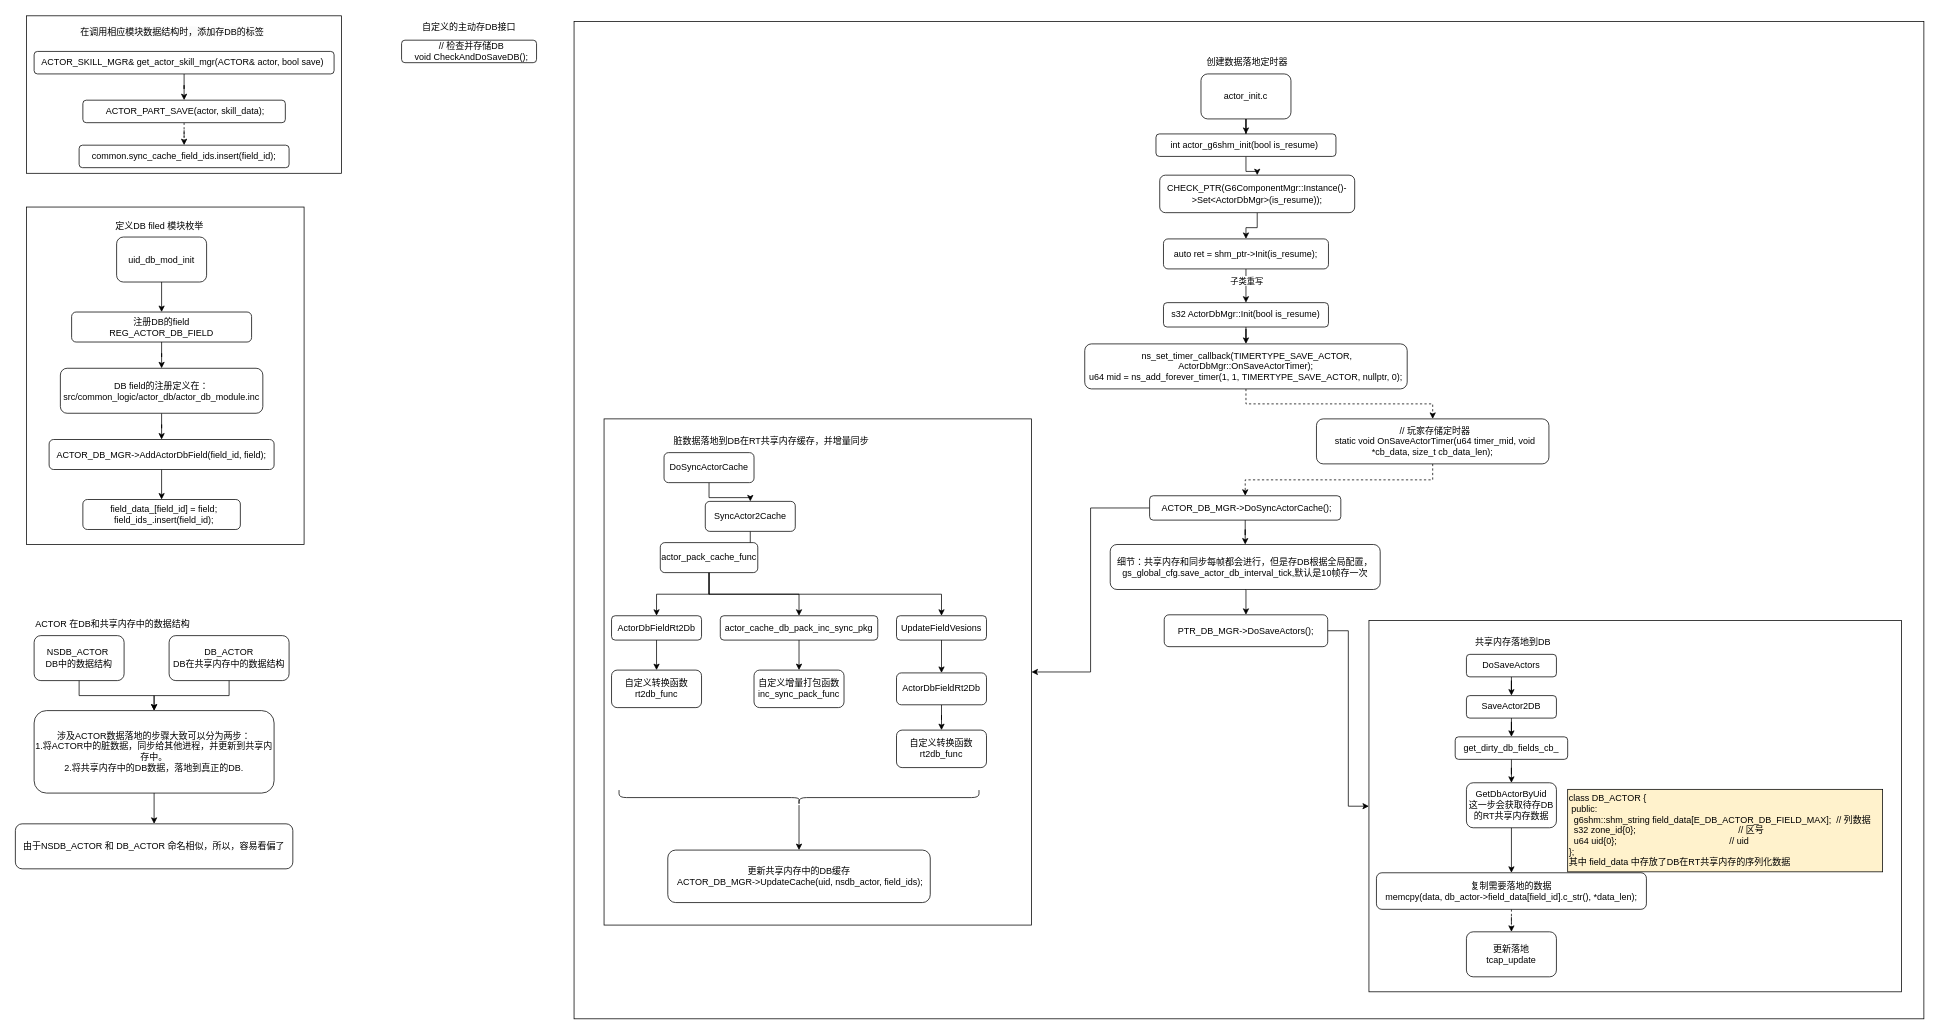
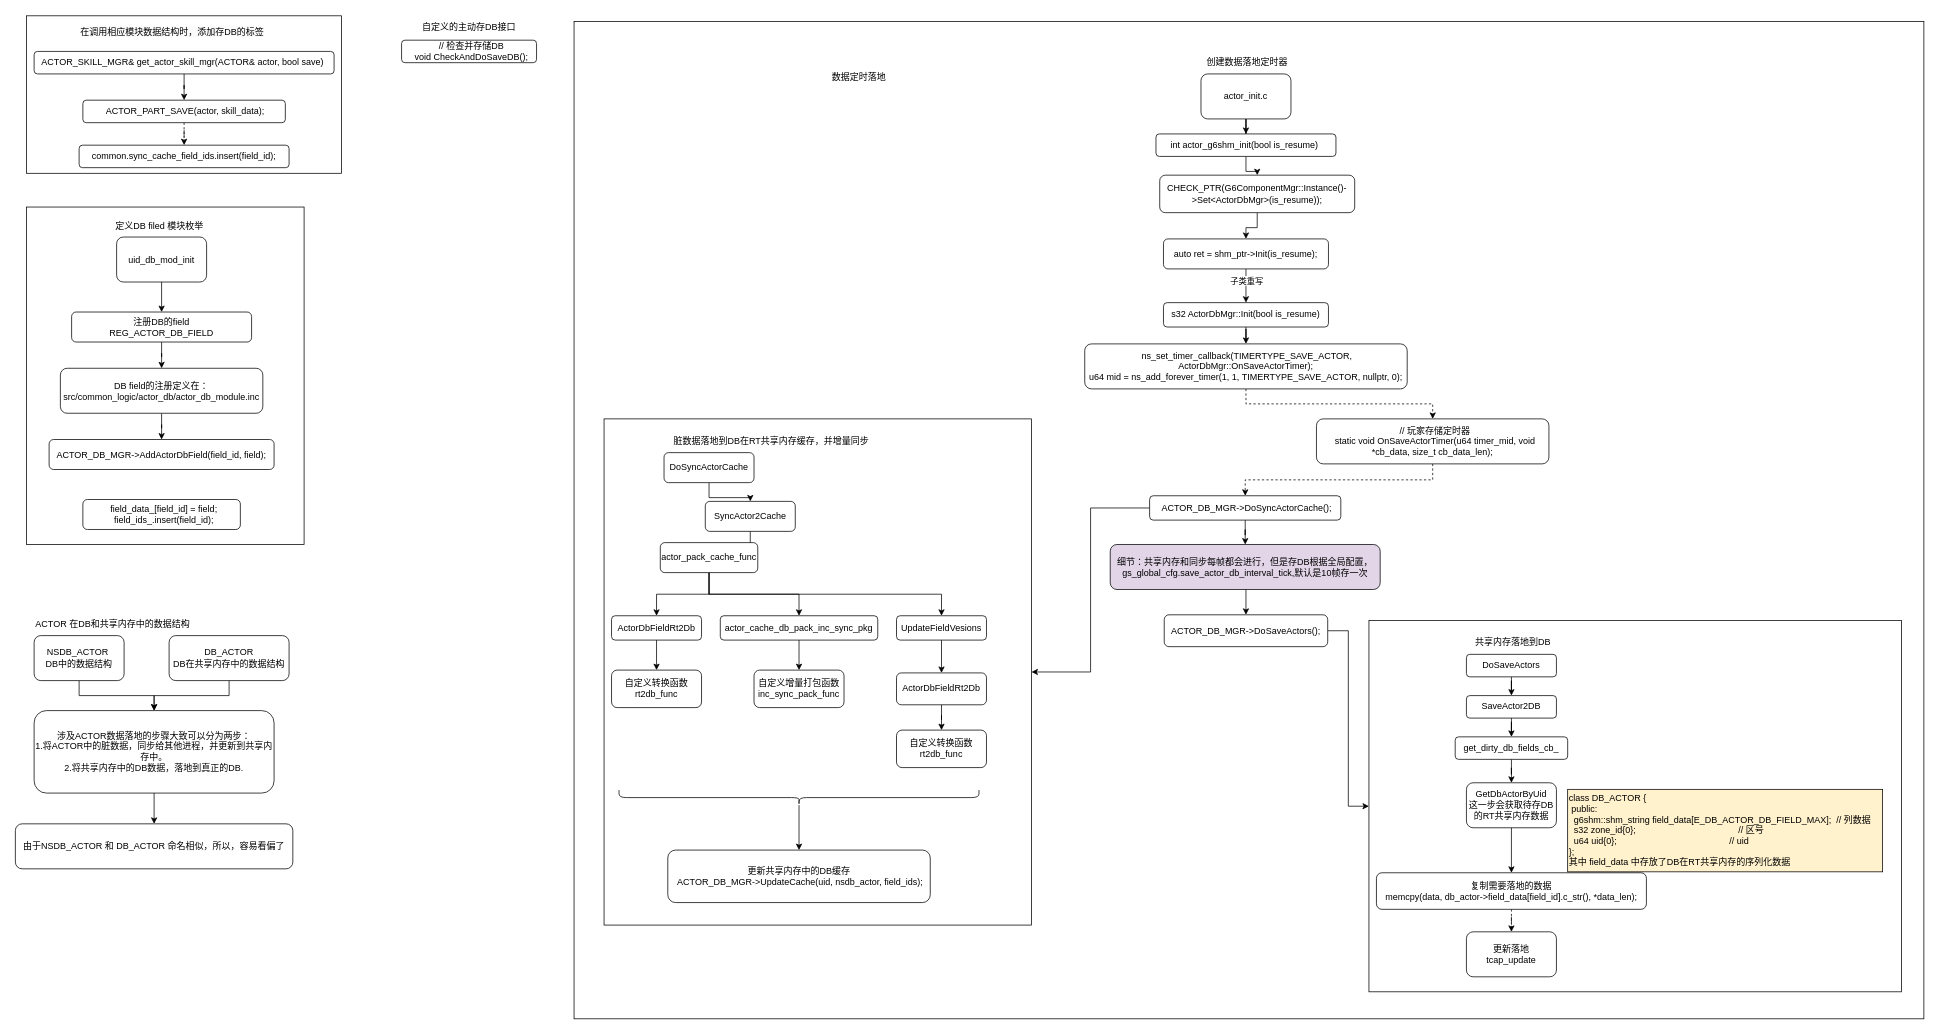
none -> (859, 78)
(162, 482) -> none
(1245, 567) -> (1245, 567)
(1246, 631) -> (1246, 631)
